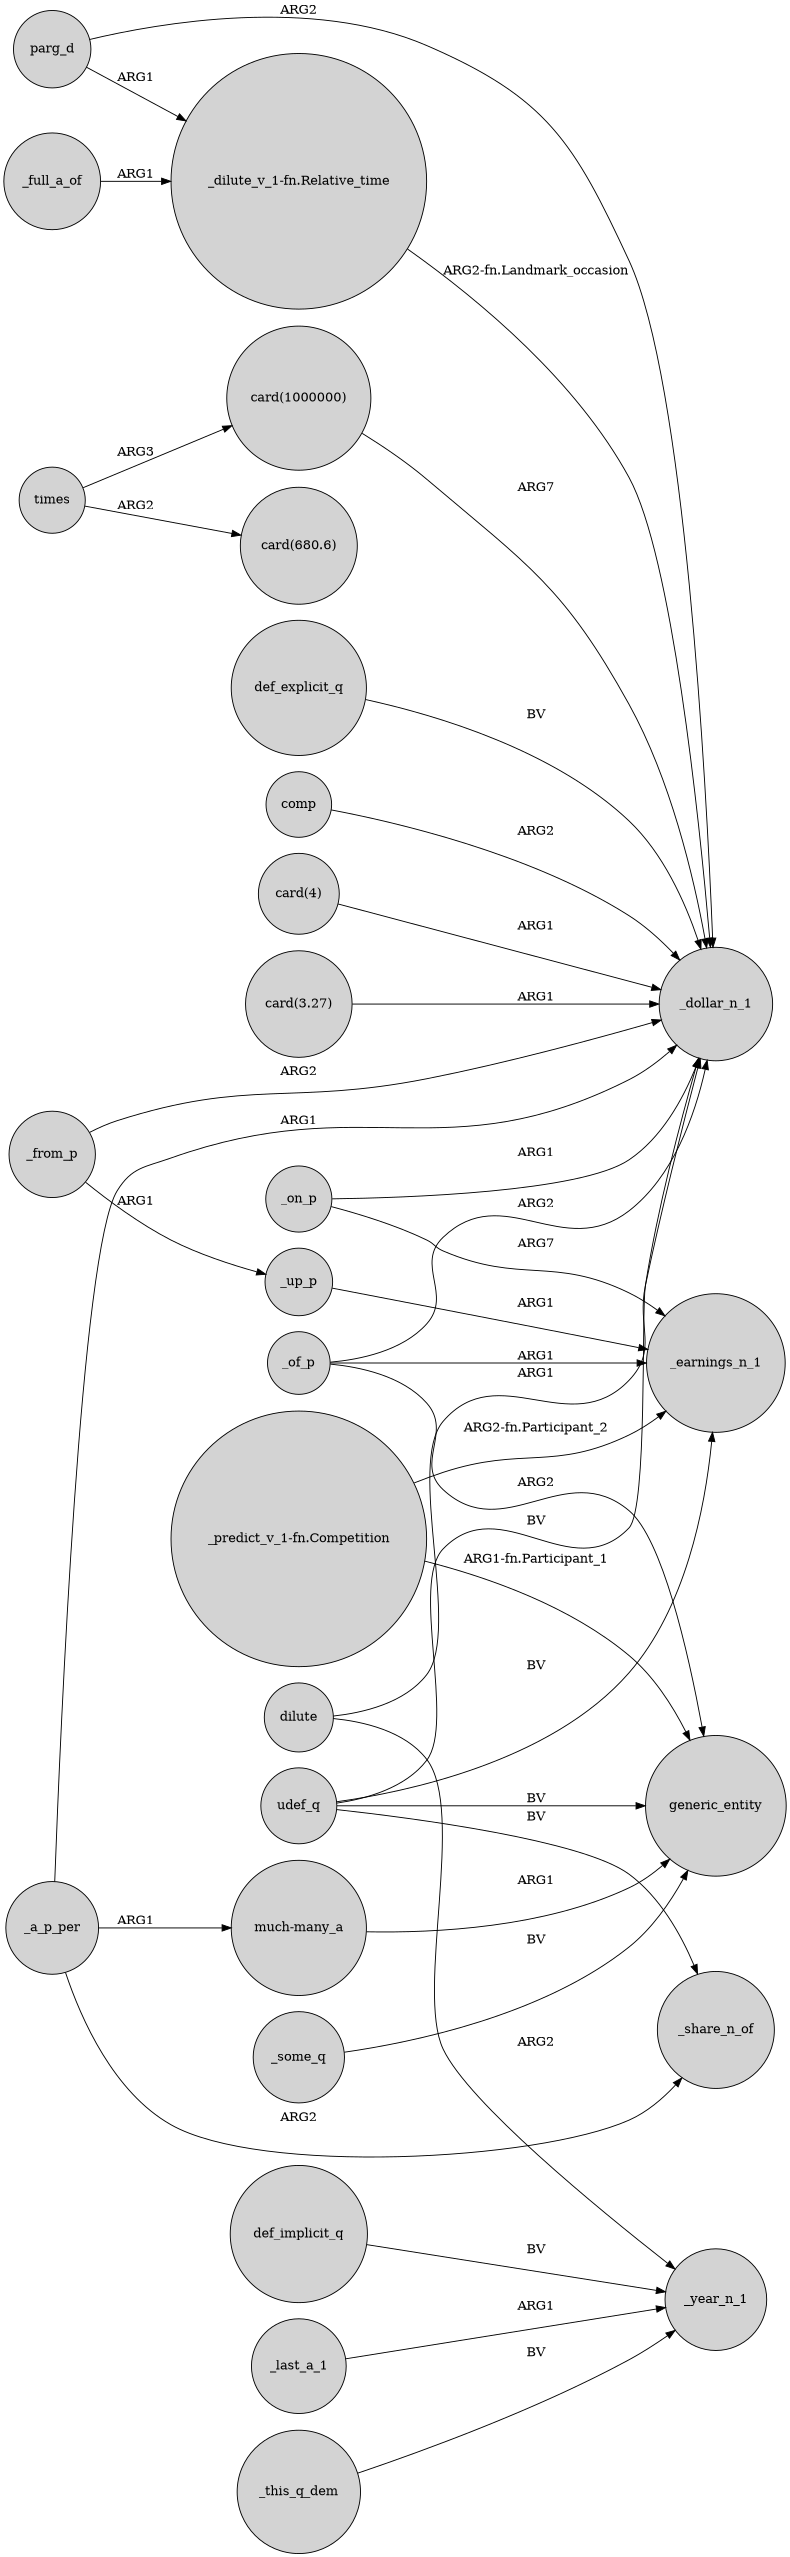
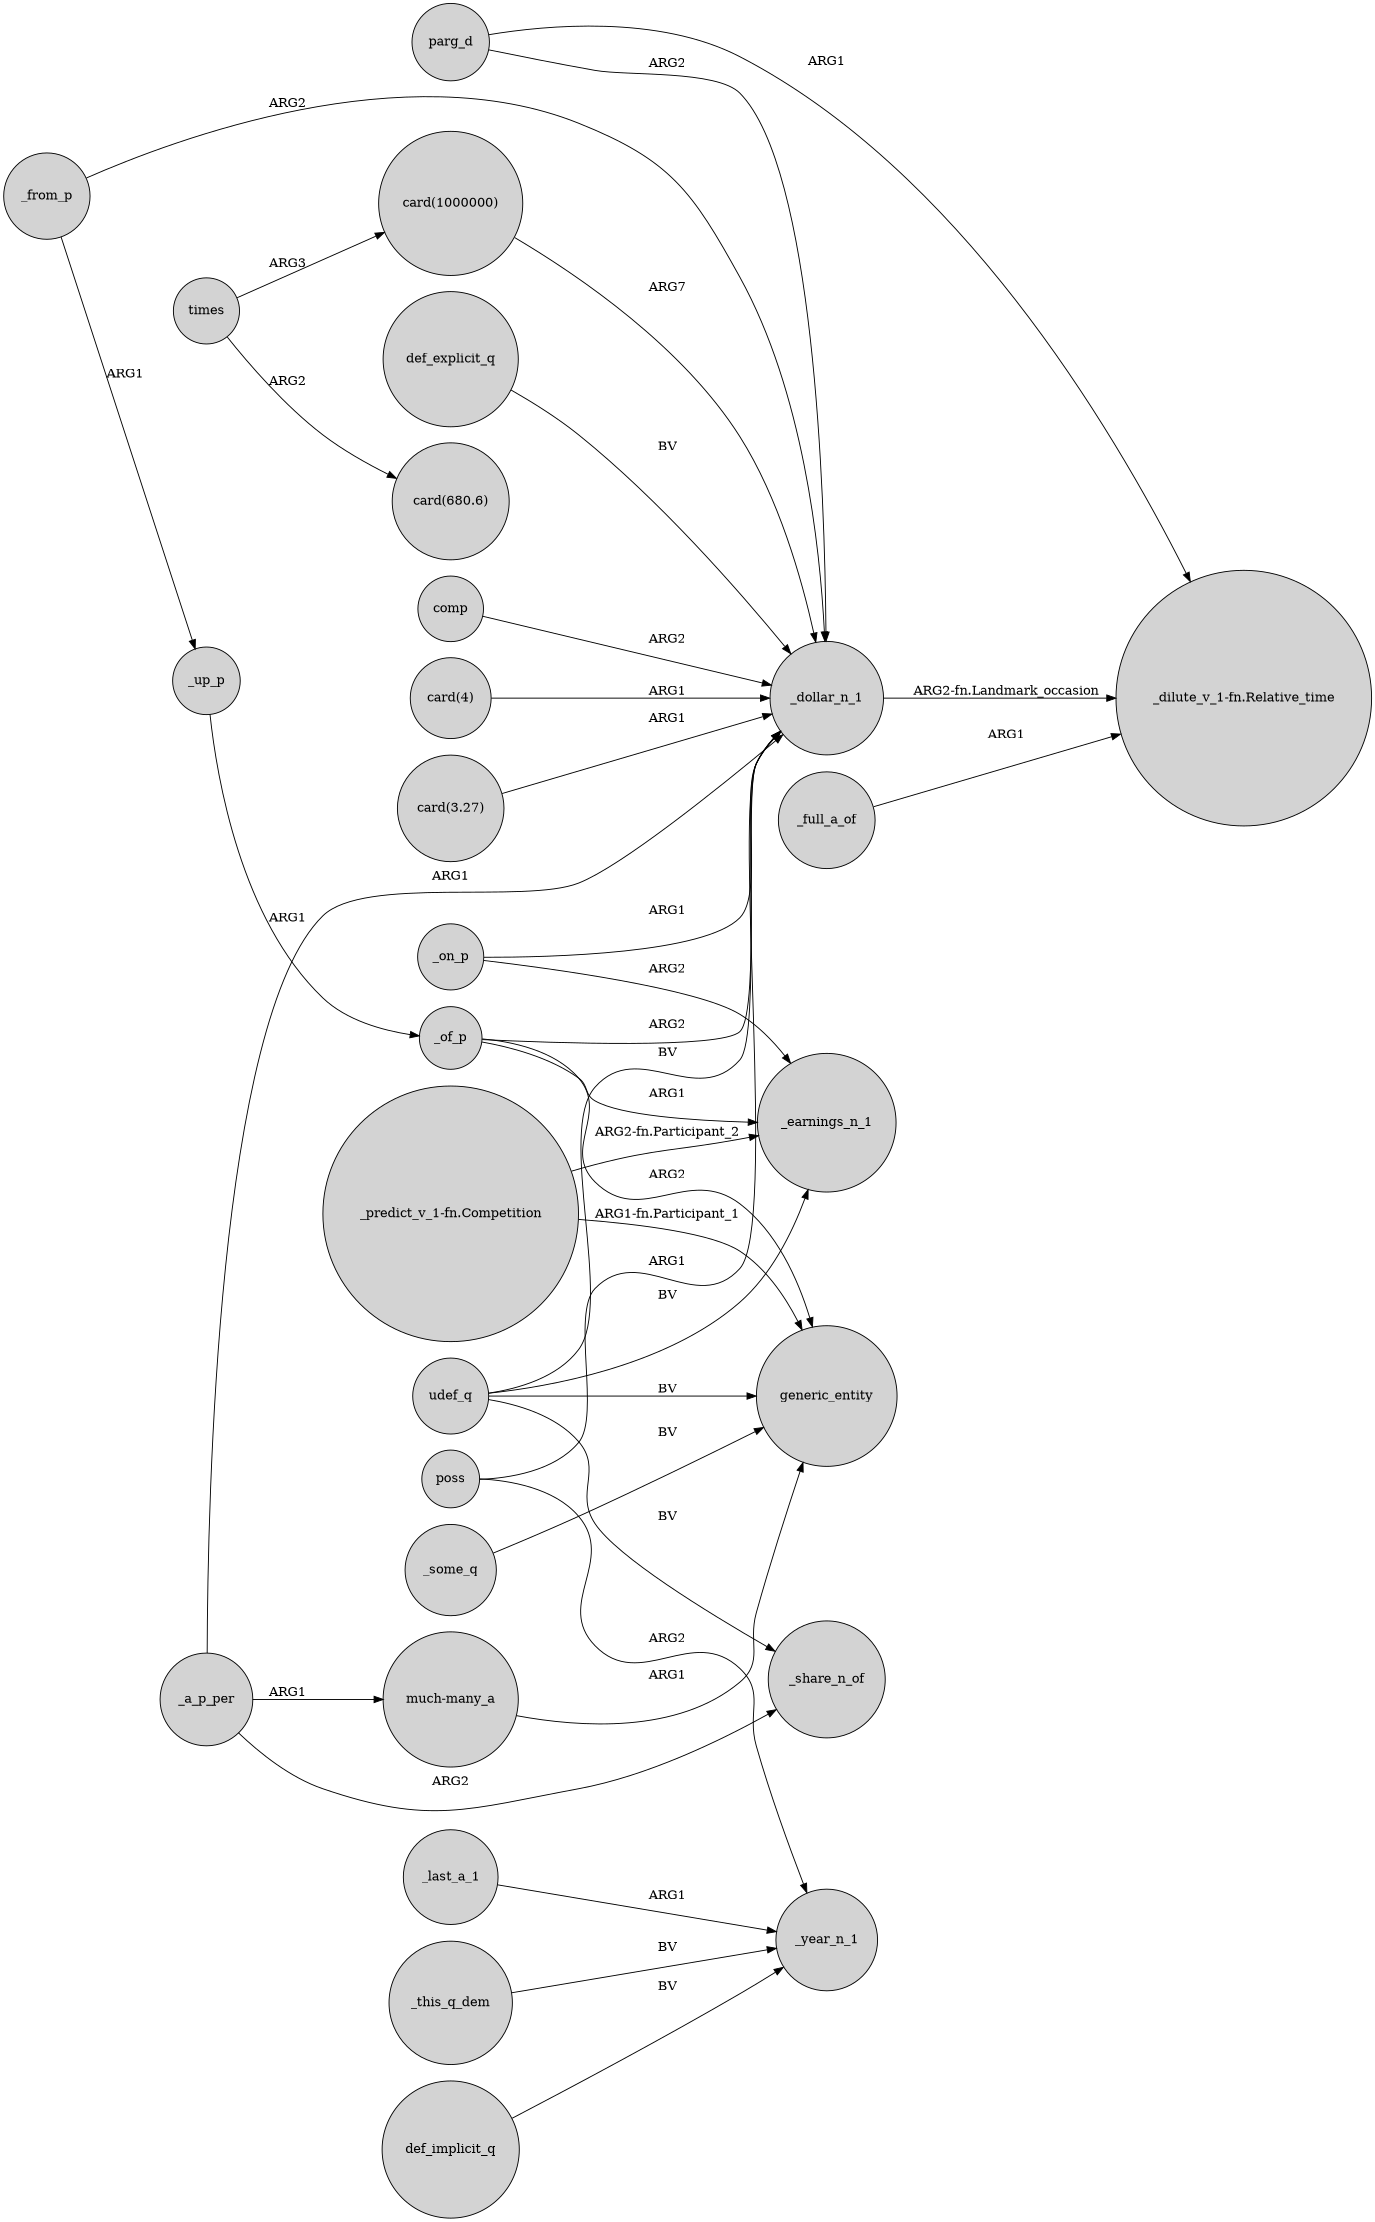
(653, 547) -> (995, 698)
(536, 1244) -> (667, 969)
(485, 1318) -> (262, 910)
(299, 1717) -> (451, 1479)
